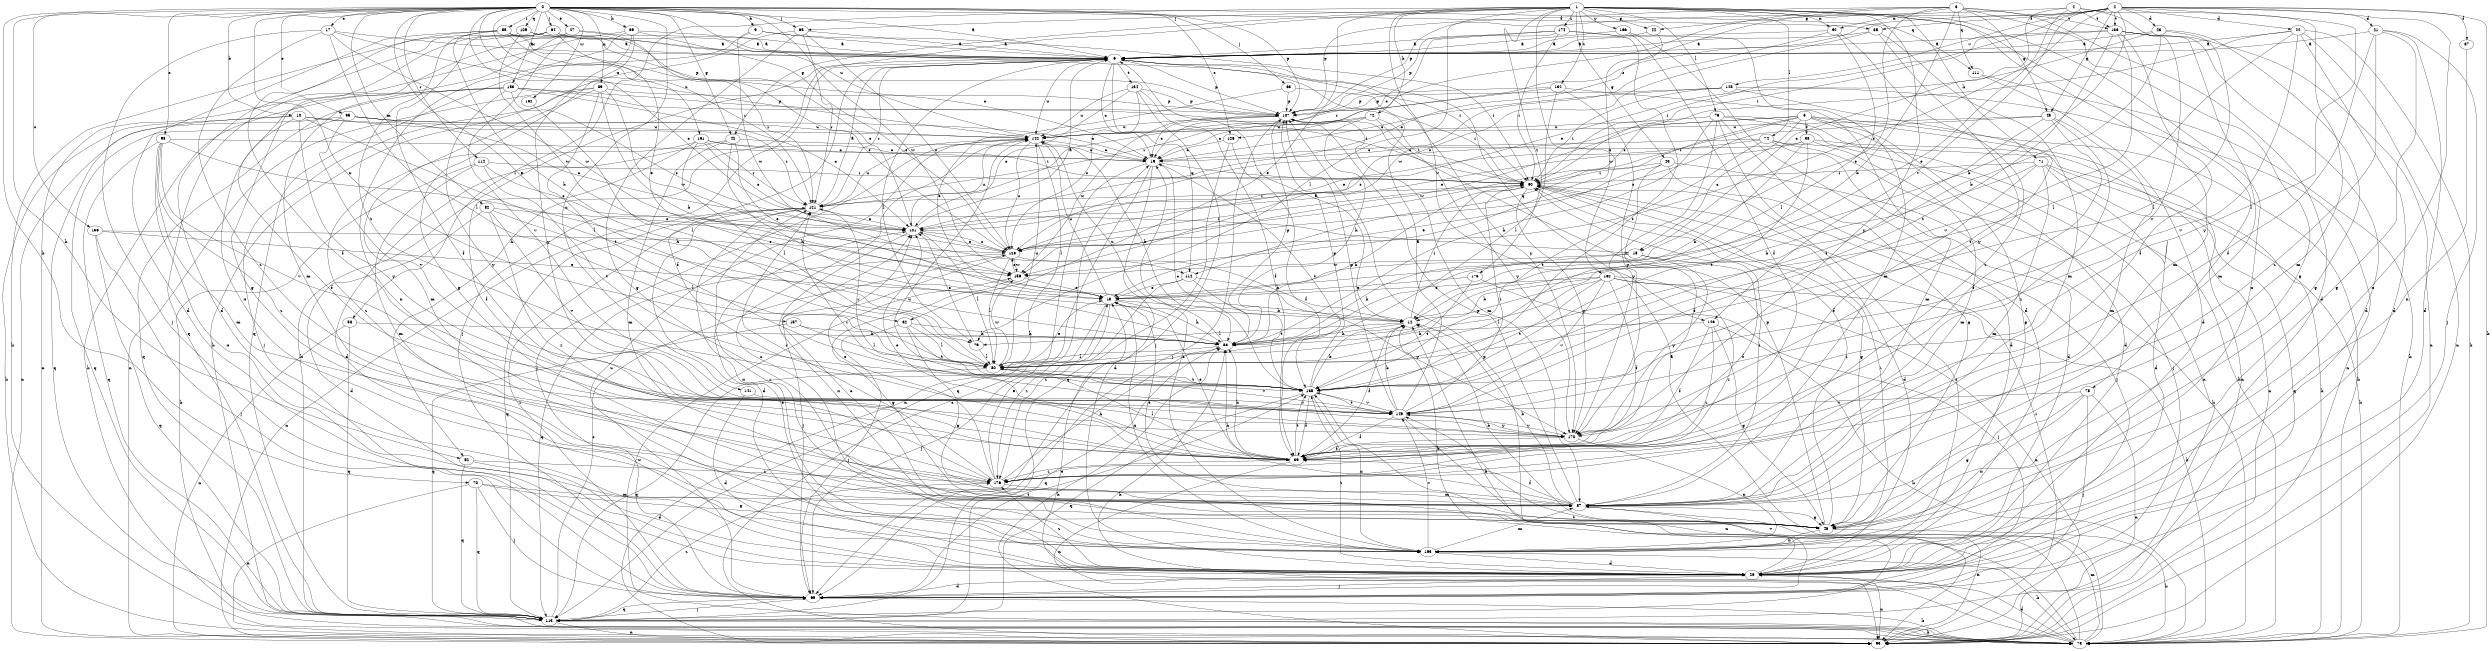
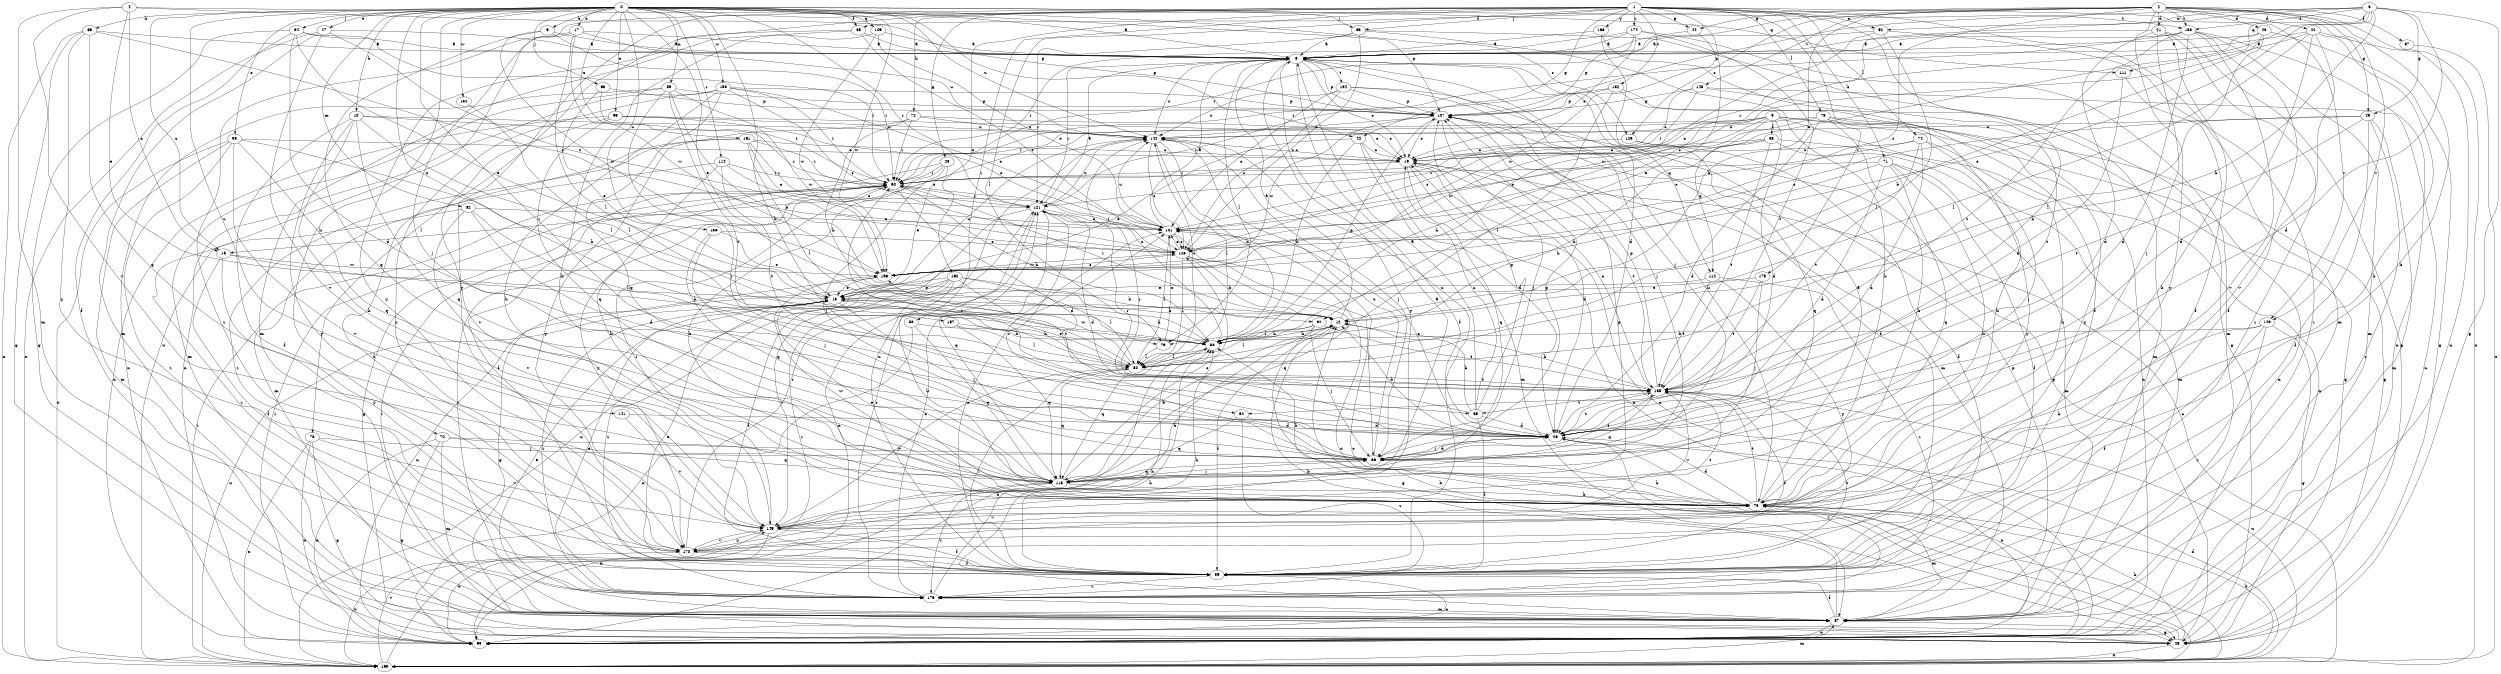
(648, 204) -> (683, 170)
(688, 351) -> (1564, 403)
